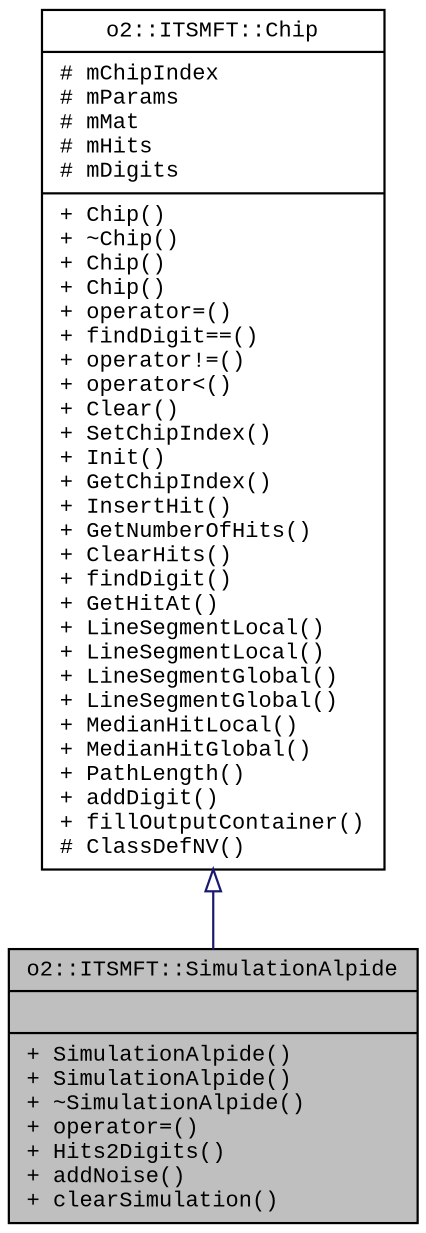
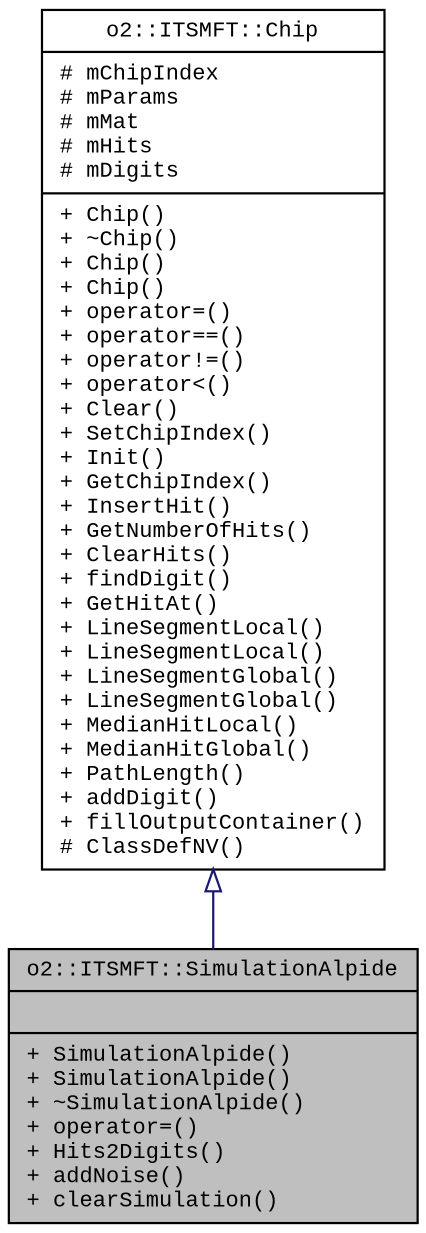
(160, 336) -> (154, 336)
